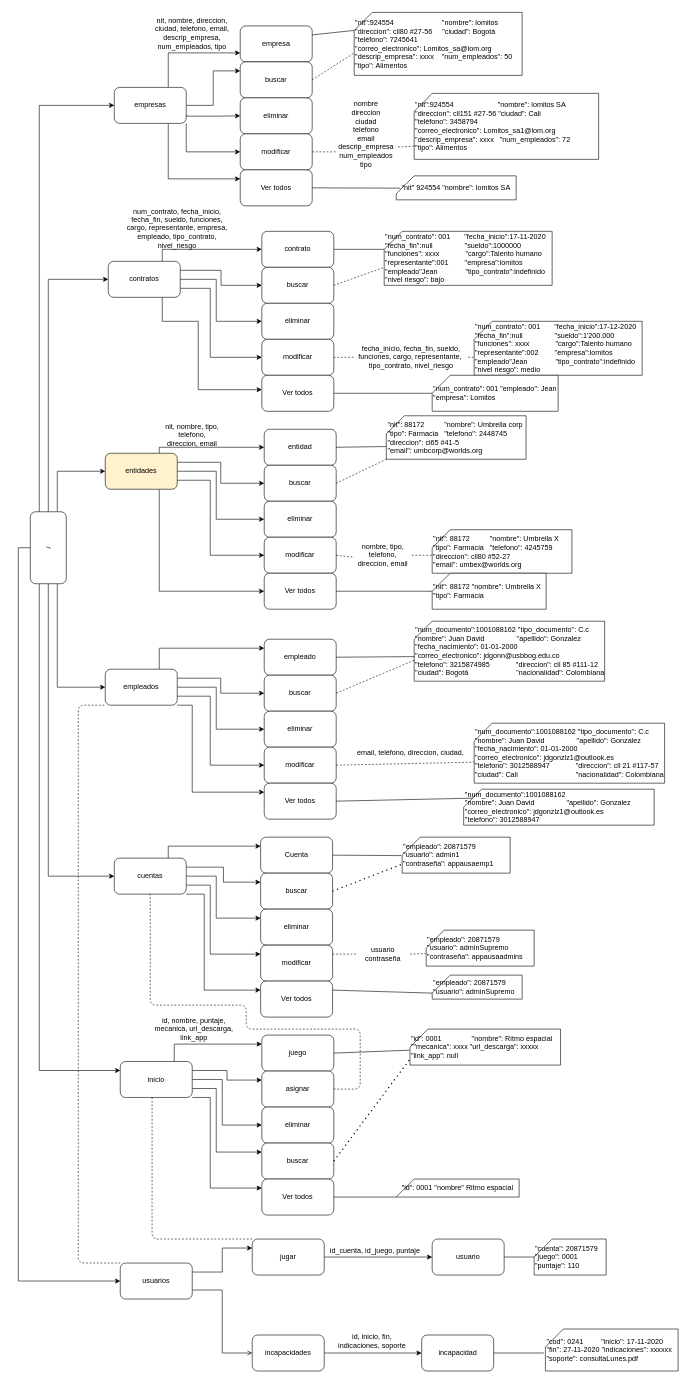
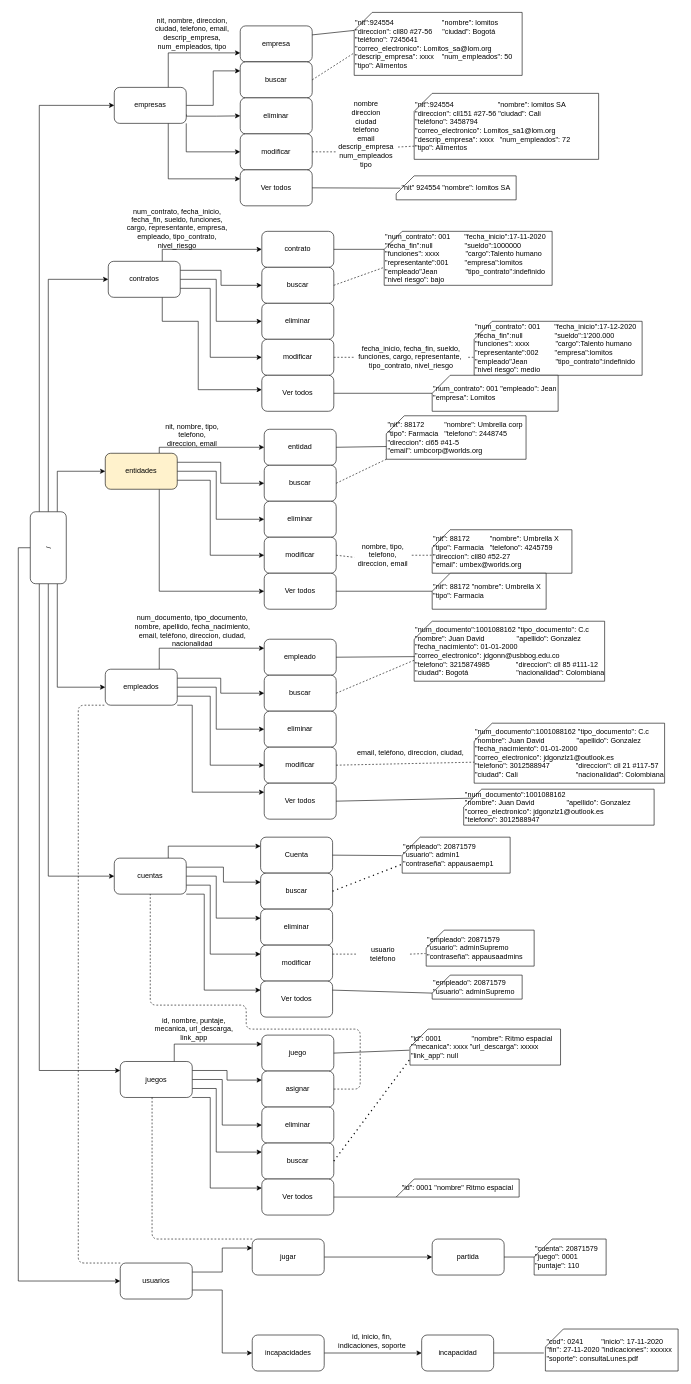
none -> (192, 631)
(383, 954) -> (383, 954)
(156, 1080) -> (156, 1080)
(375, 1251) -> none
(468, 1257) -> (468, 1257)
(248, 1353) -> (246, 1353)
